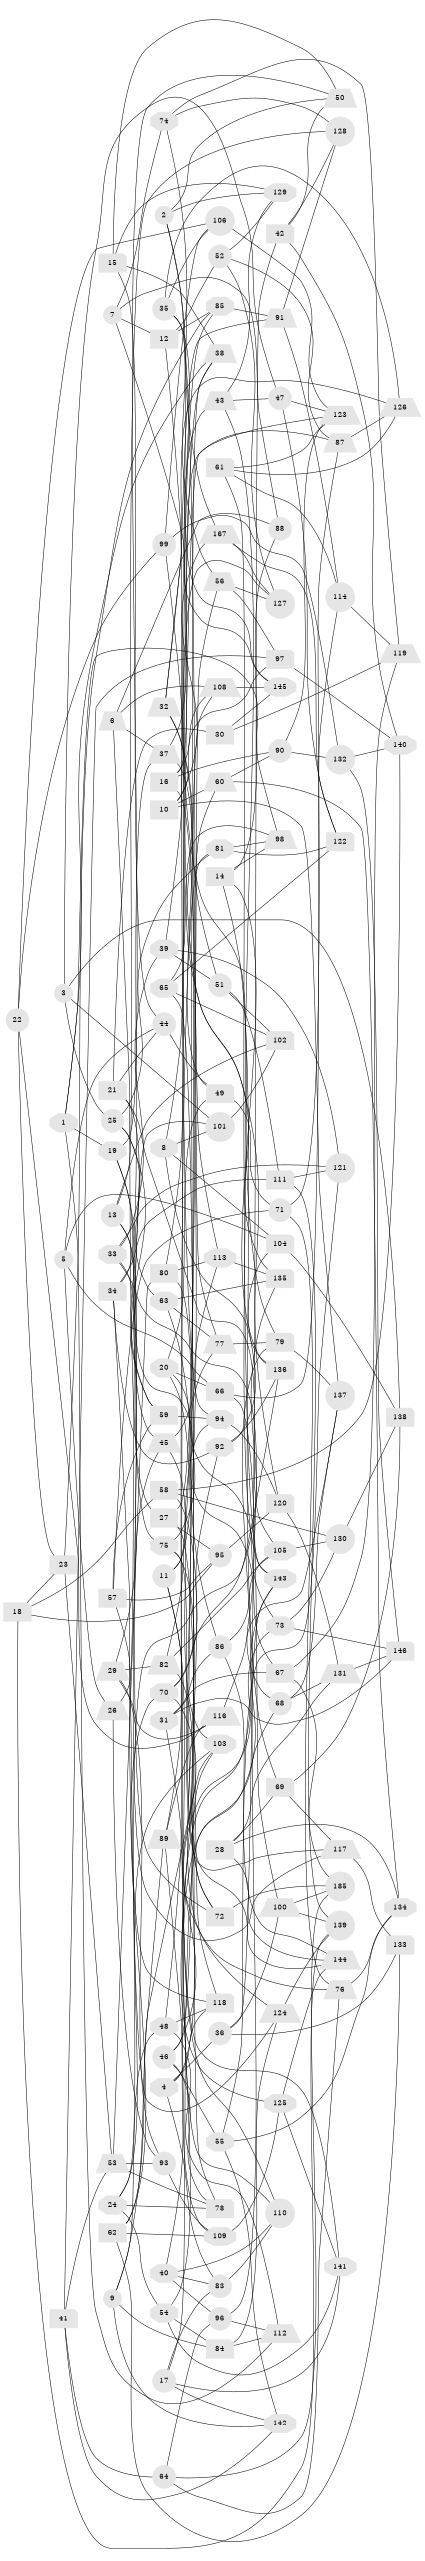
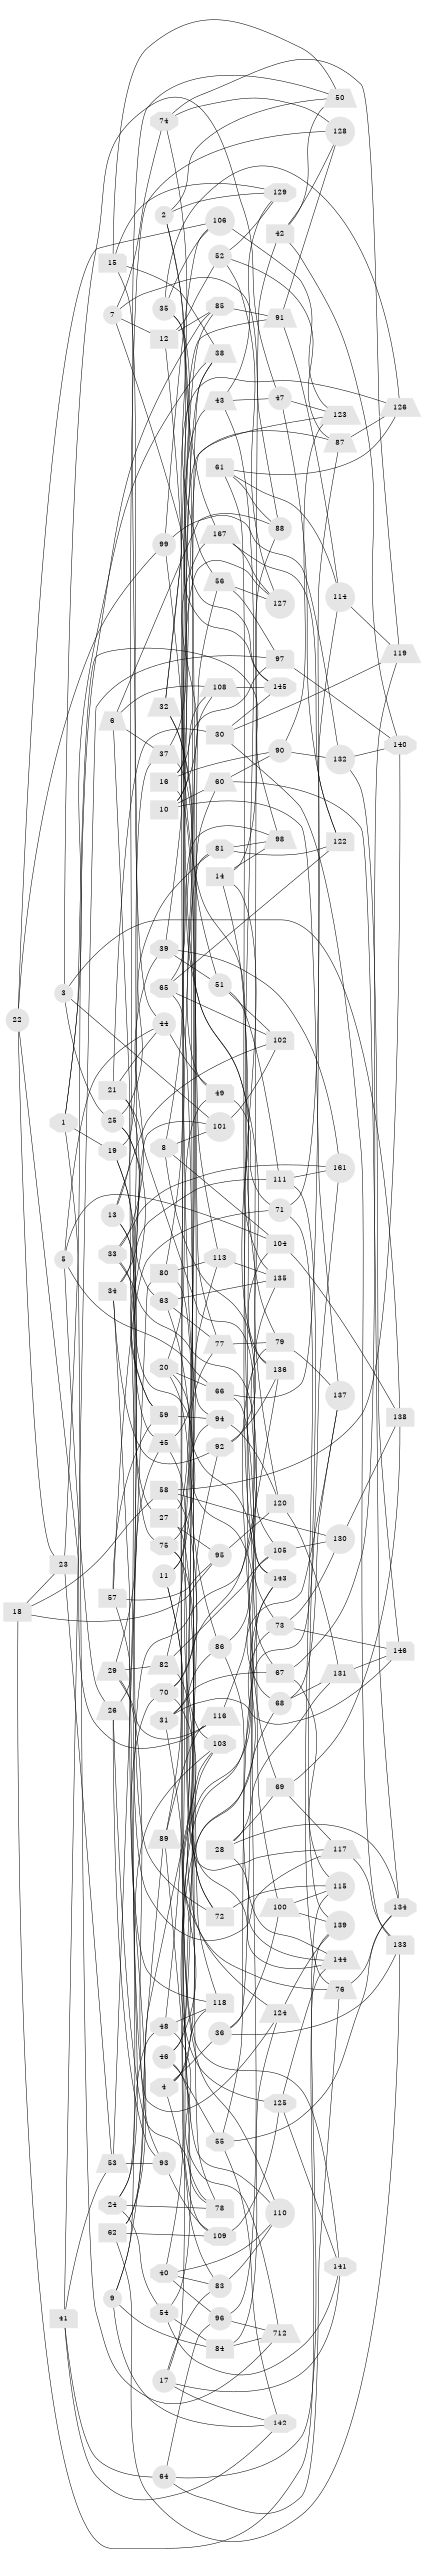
(286, 458) -> (249, 496)
(340, 1168) -> (340, 1168)
none -> (363, 1323)
(340, 1886) -> (340, 1886)
(167, 2188) -> (126, 1975)
(280, 2334) -> (280, 2334)
